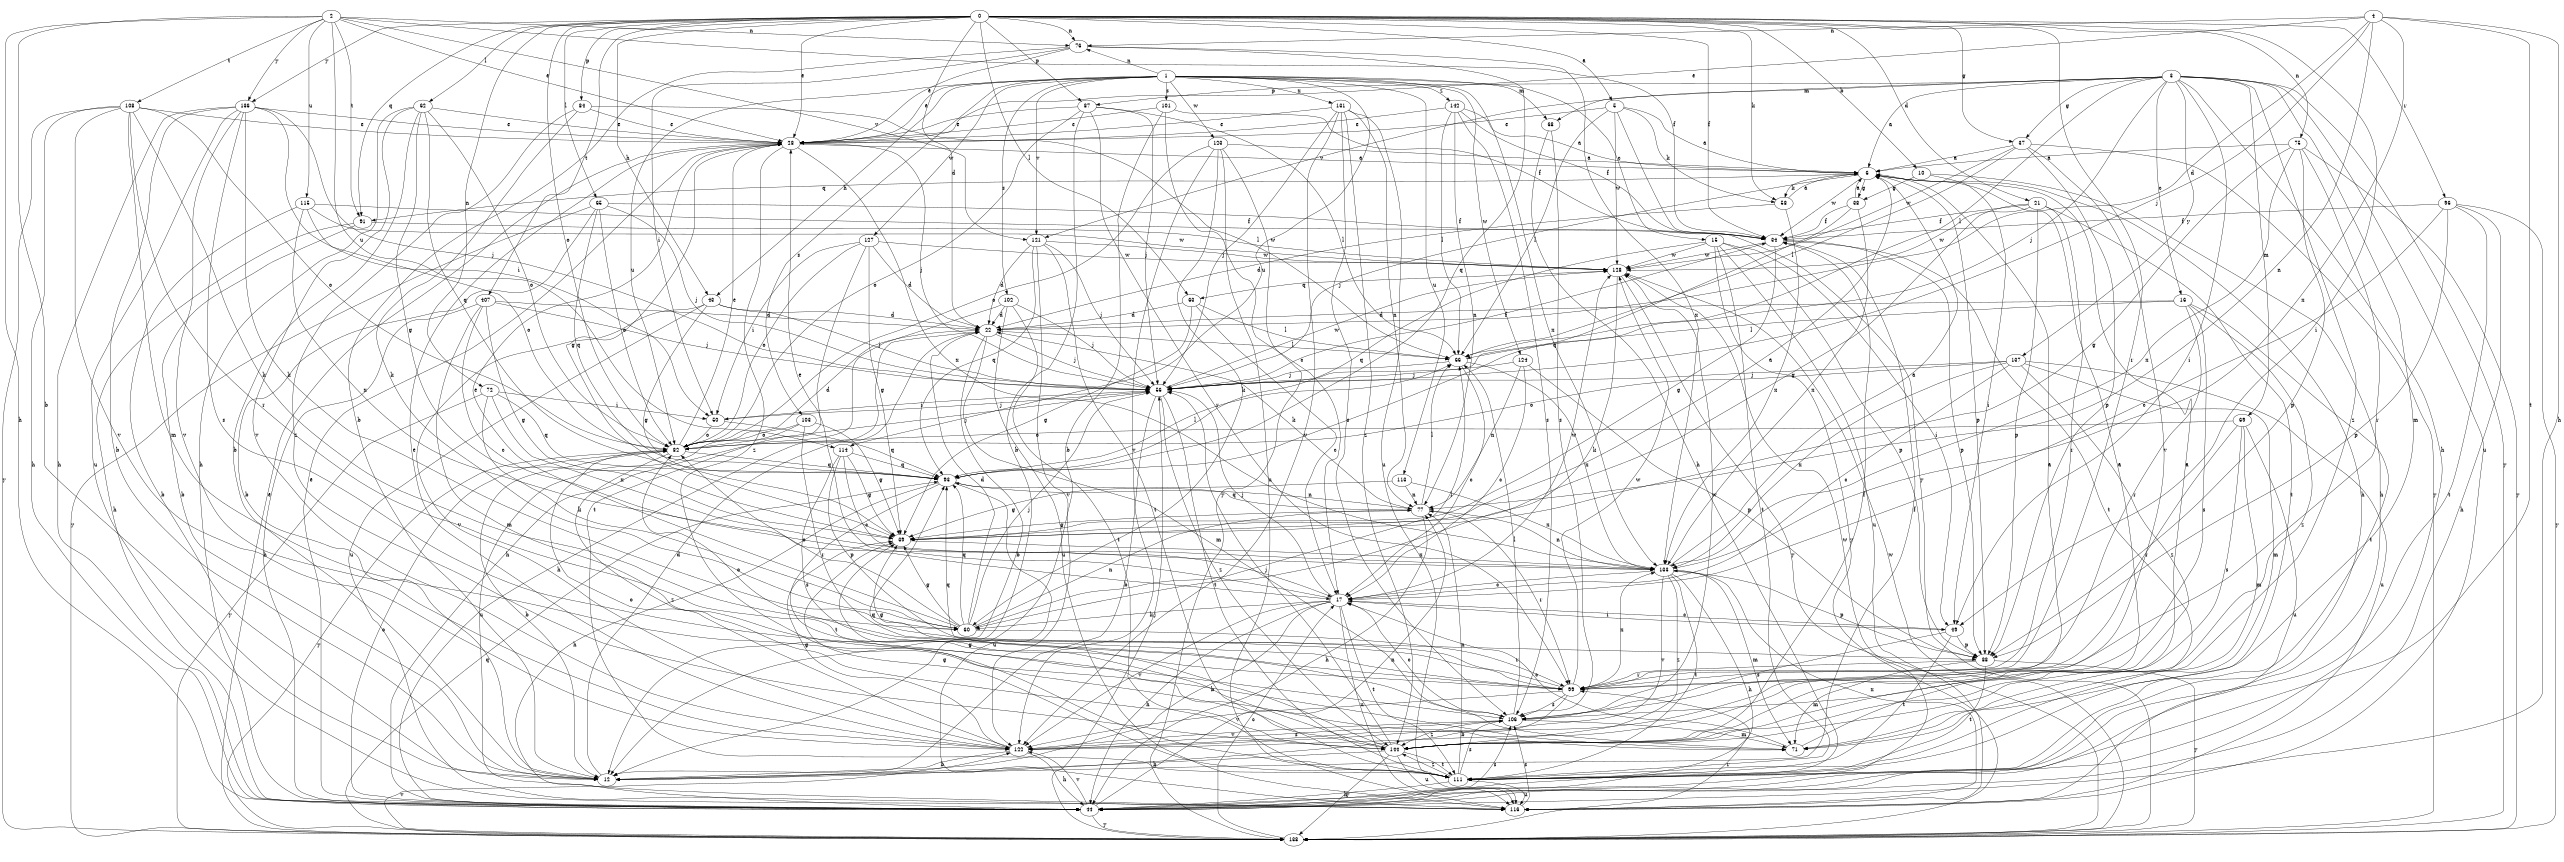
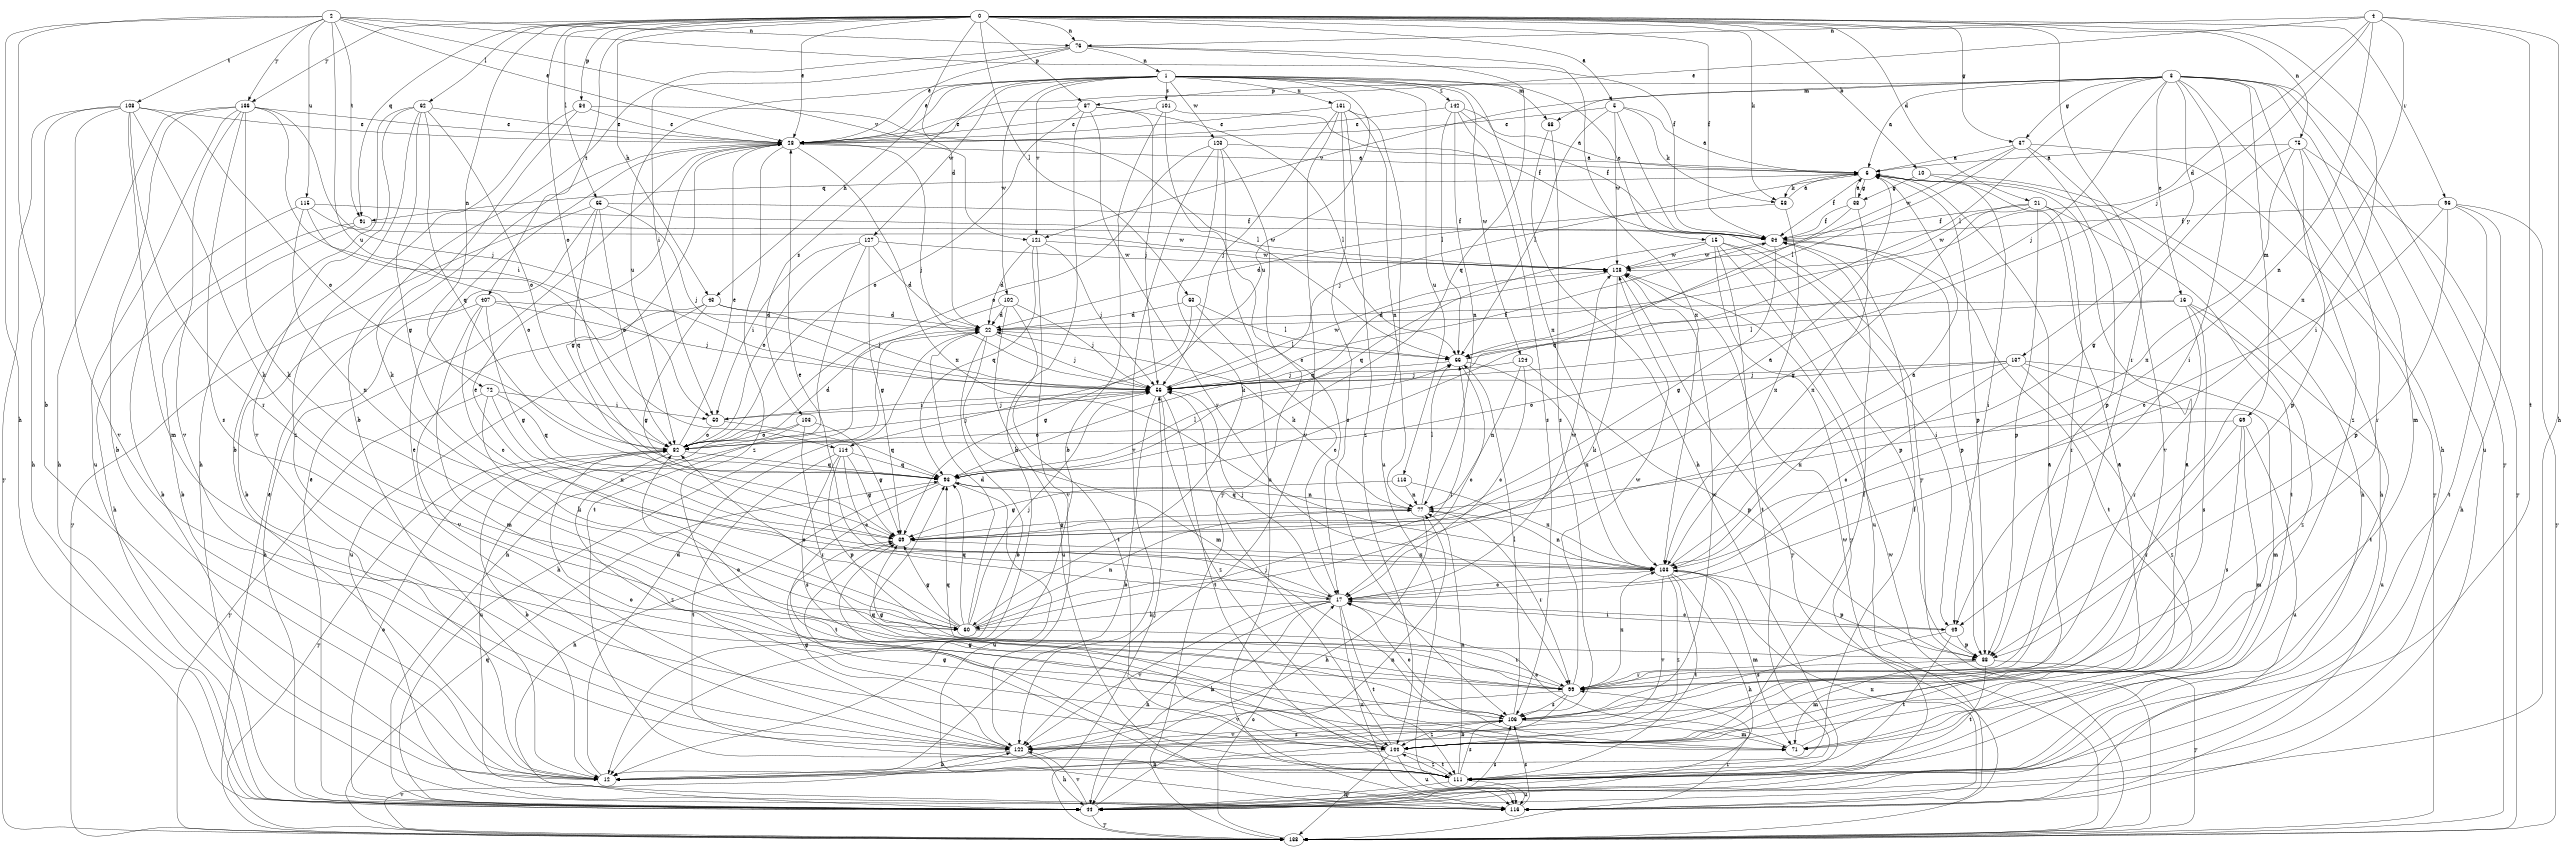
(1124, 62) -> (1123, 56)
(1004, 188) -> (1004, 188)
(1834, 203) -> (1834, 203)
(1405, 279) -> (1305, 375)
(1168, 563) -> (906, 752)
